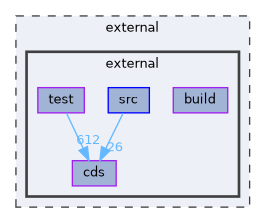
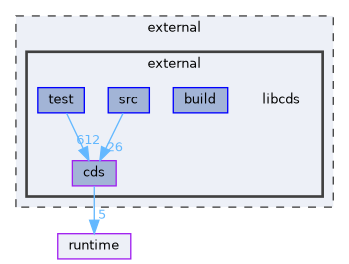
(61, 100) -> (61, 100)
(200, 100) -> (200, 100)
none -> (281, 100)
none -> (94, 246)
